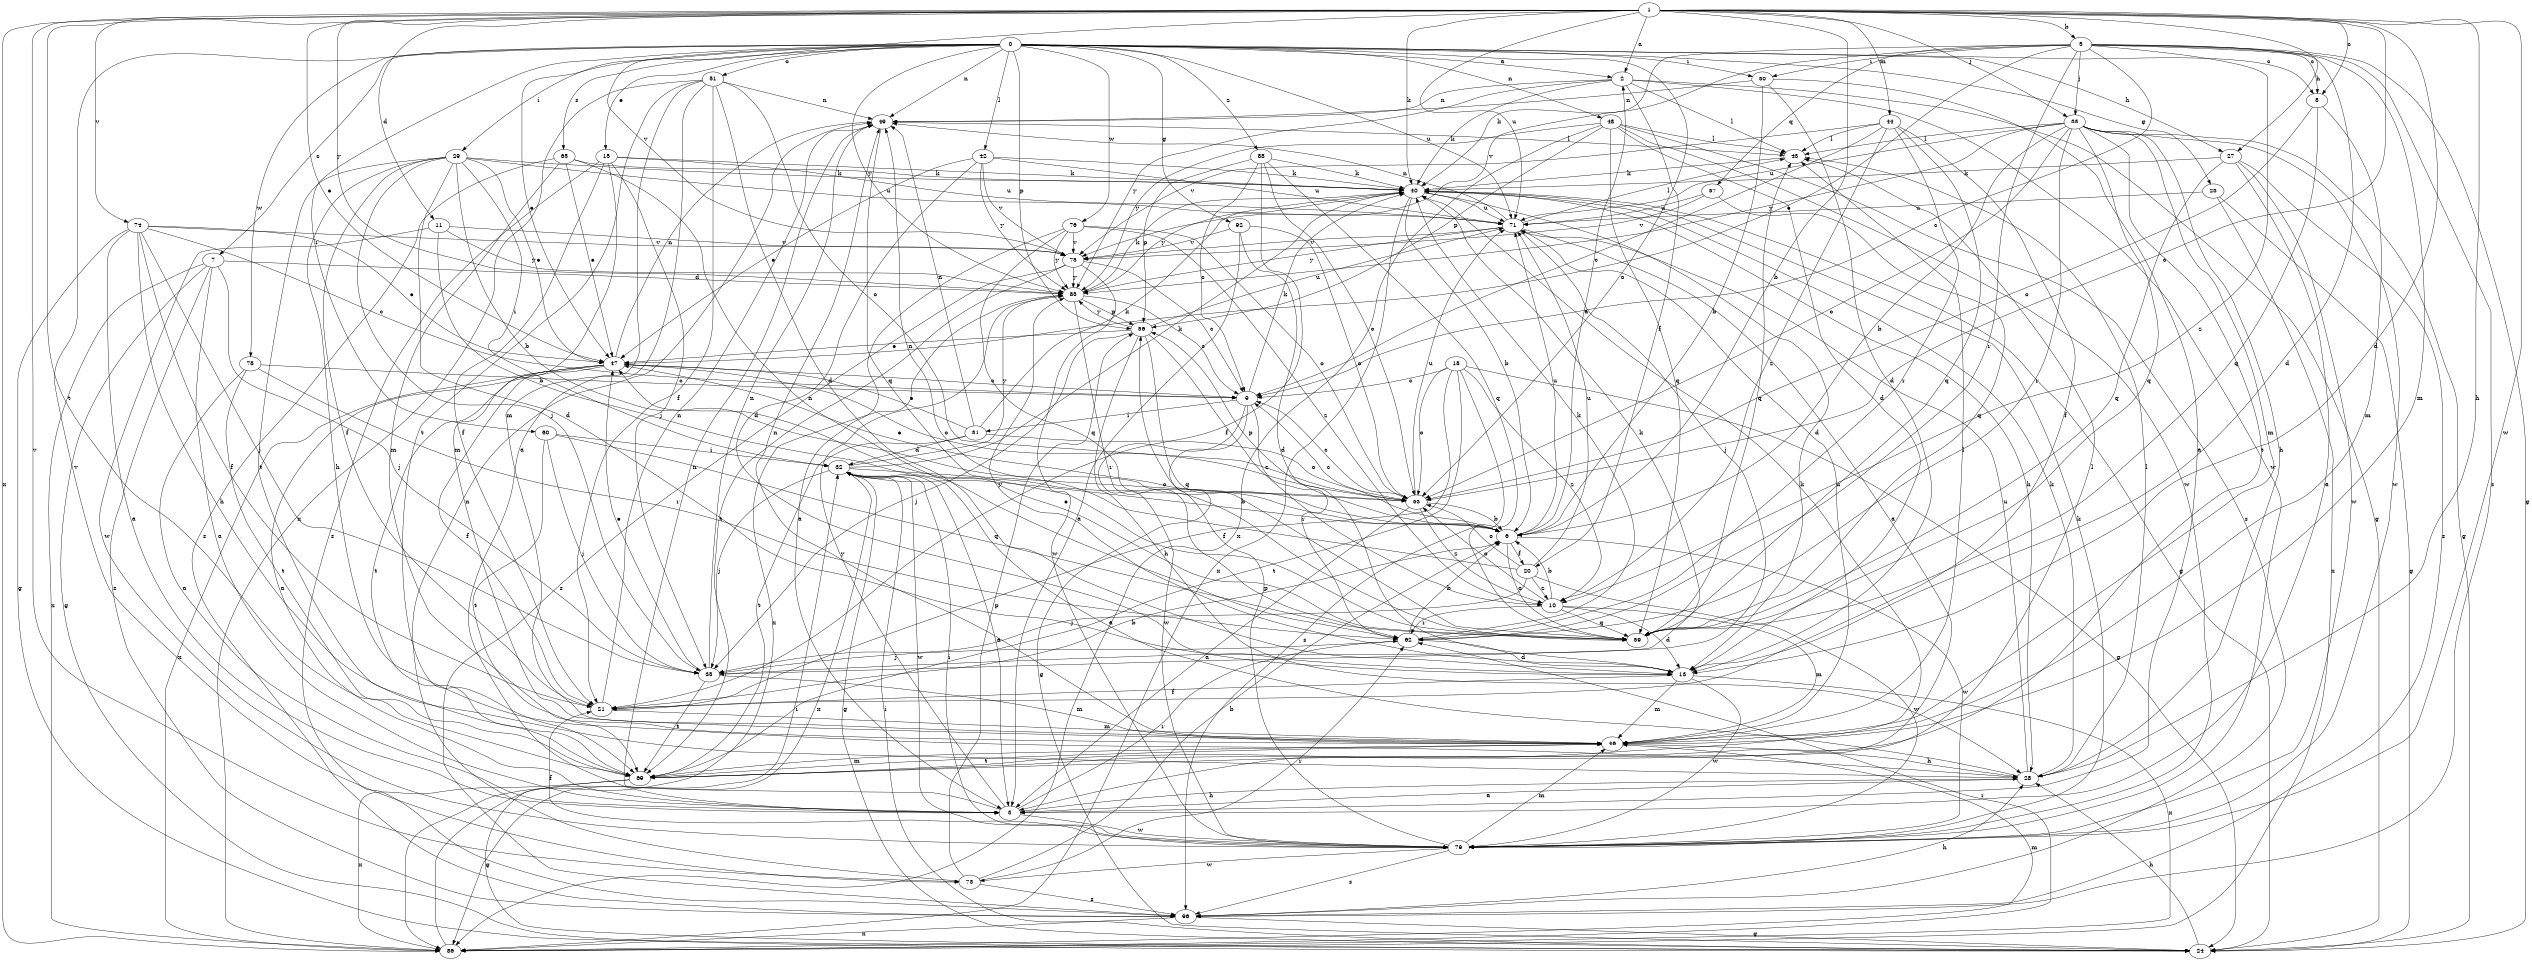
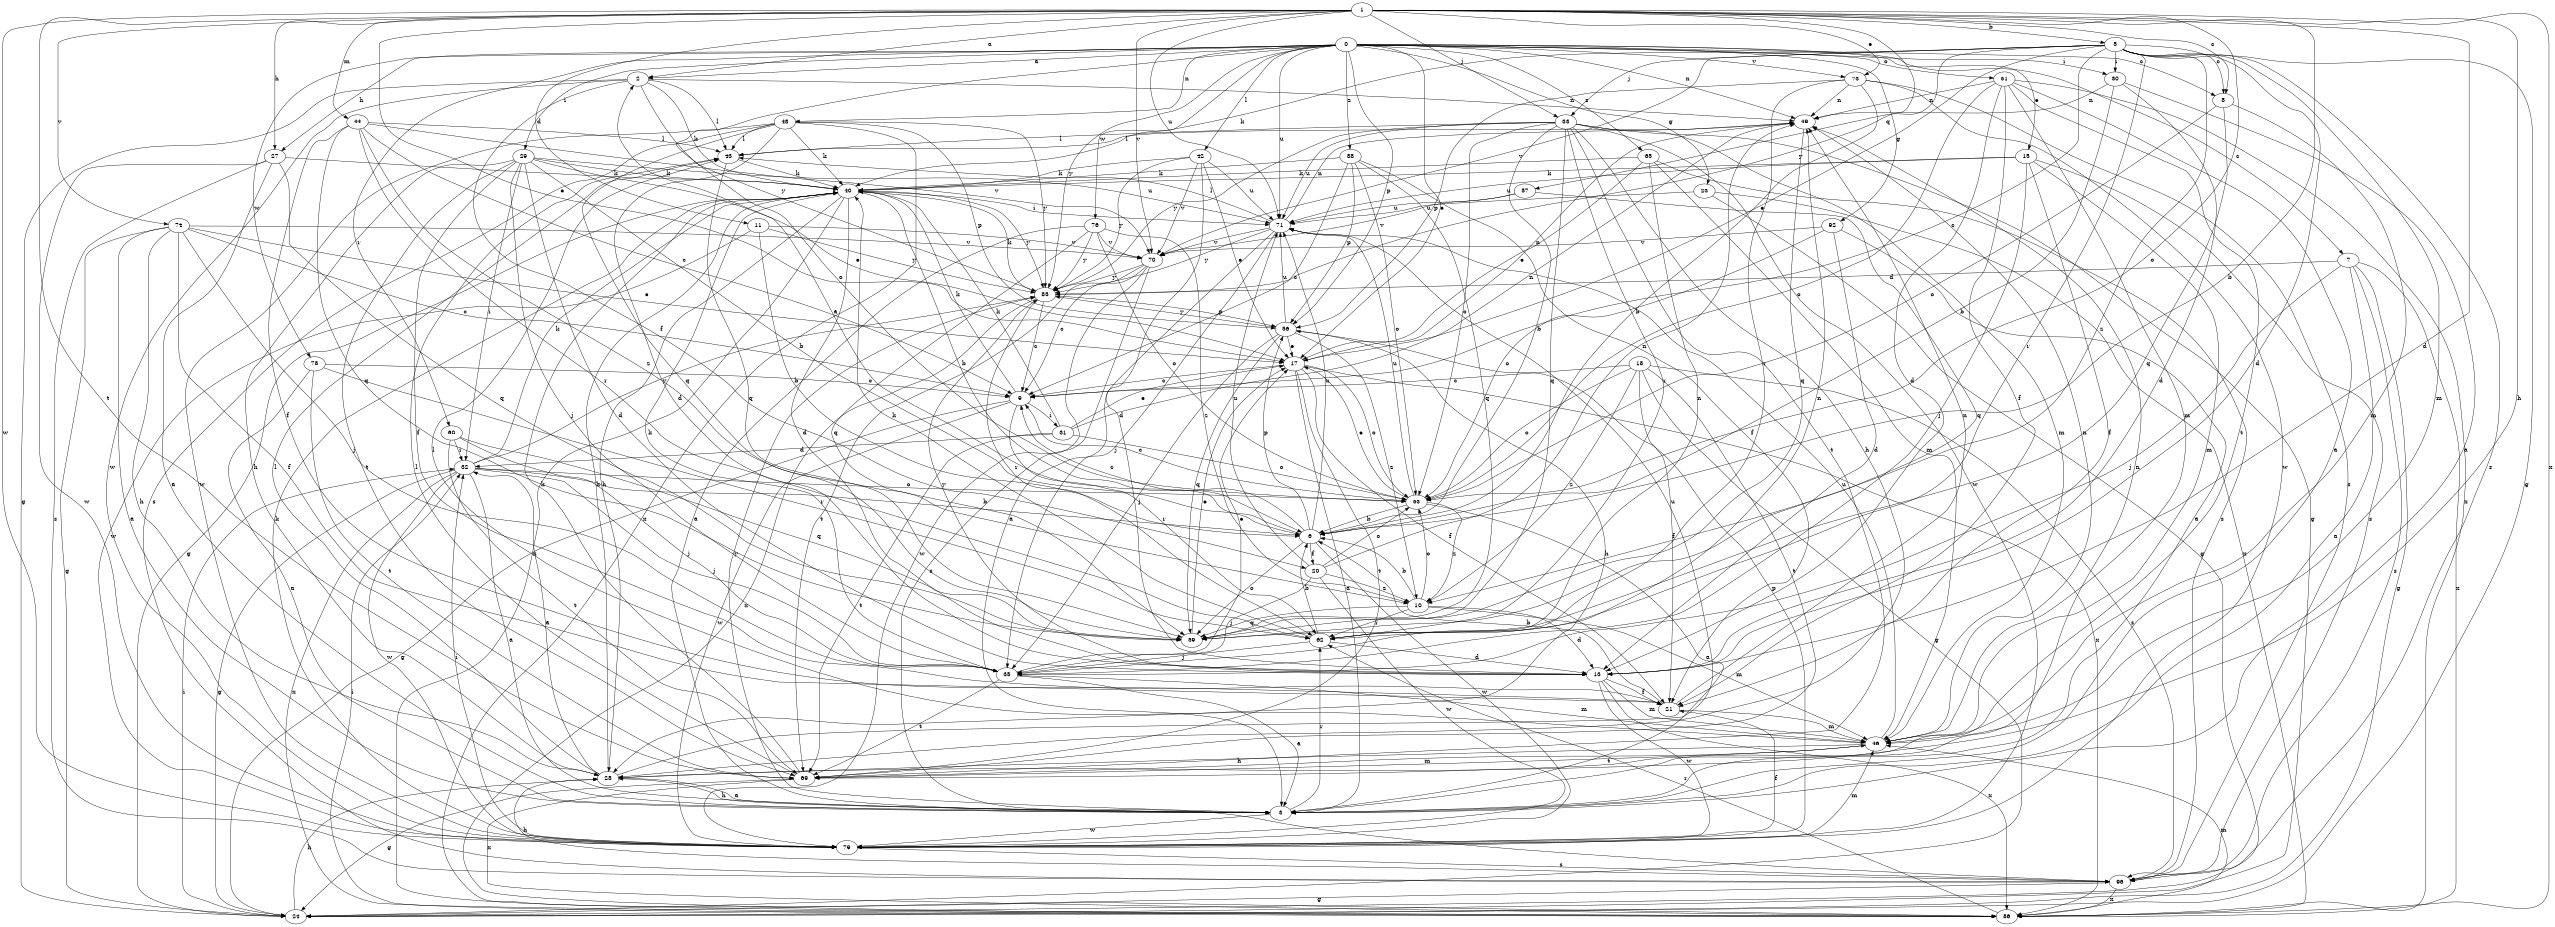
(1450, 23) -> (815, 155)
(1486, 208) -> (1034, 208)
(1073, 260) -> (1152, 260)
(614, 364) -> (1294, 364)
(1753, 416) -> (904, 515)
(35, 450) -> (1870, 44)
none -> (1191, 699)
(1216, 861) -> (1966, 817)
